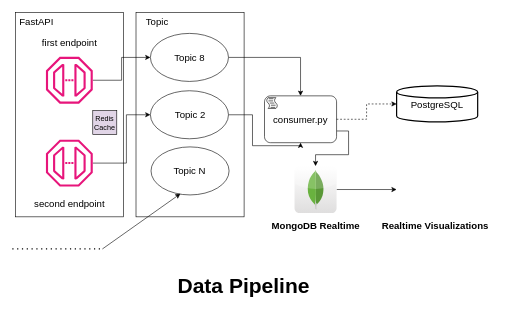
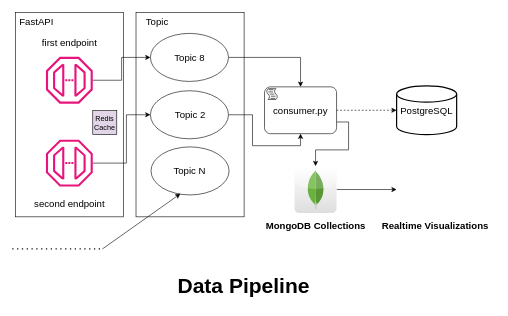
(437, 104) -> (426, 110)
(300, 119) -> (300, 110)
(316, 226) -> (316, 226)
